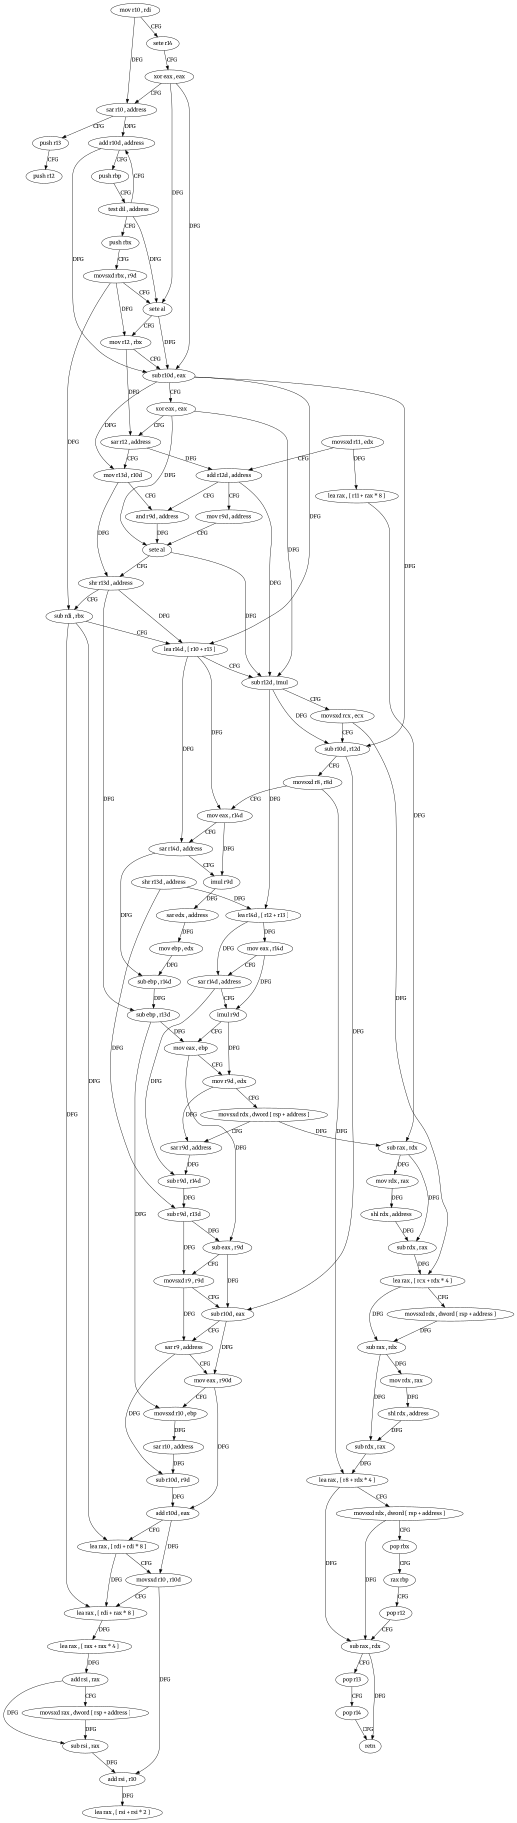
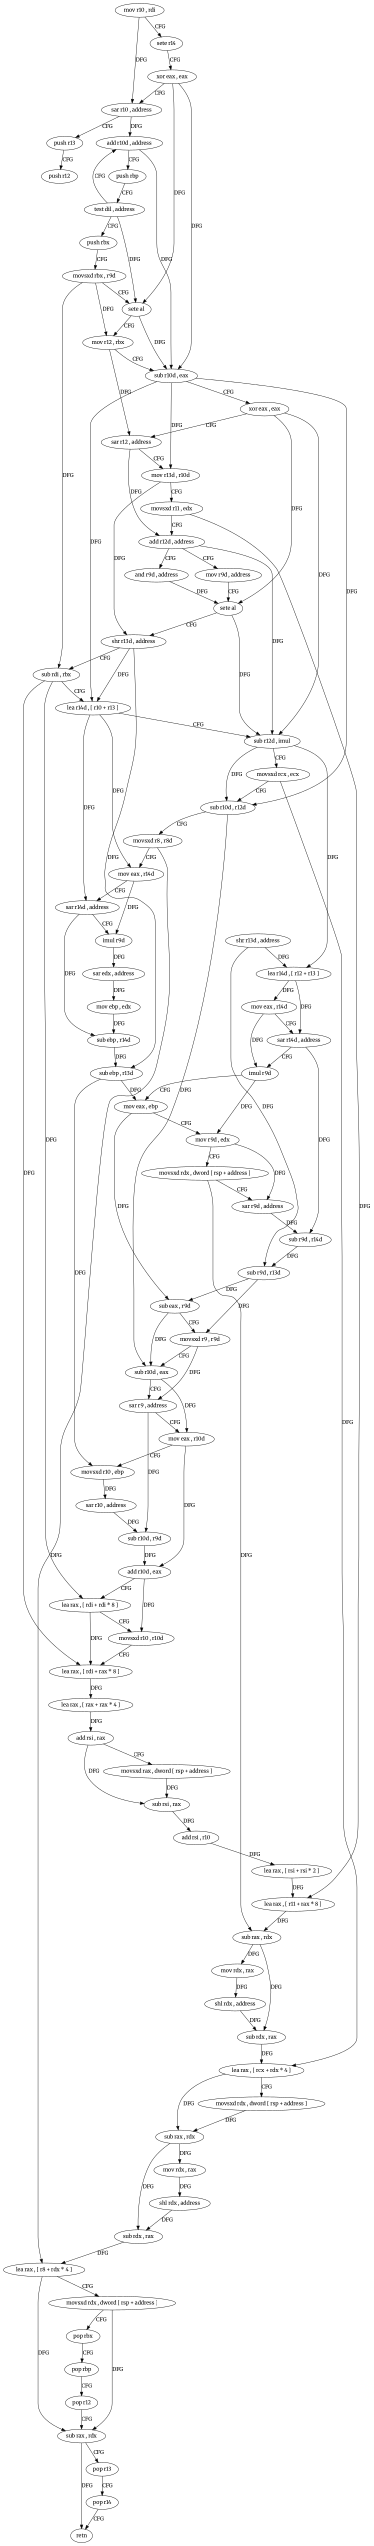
(139, 495) -> (171, 490)
(213, 1381) -> (187, 1439)
(400, 1580) -> (82, 2370)
(159, 1684) -> none
none -> (292, 1886)
